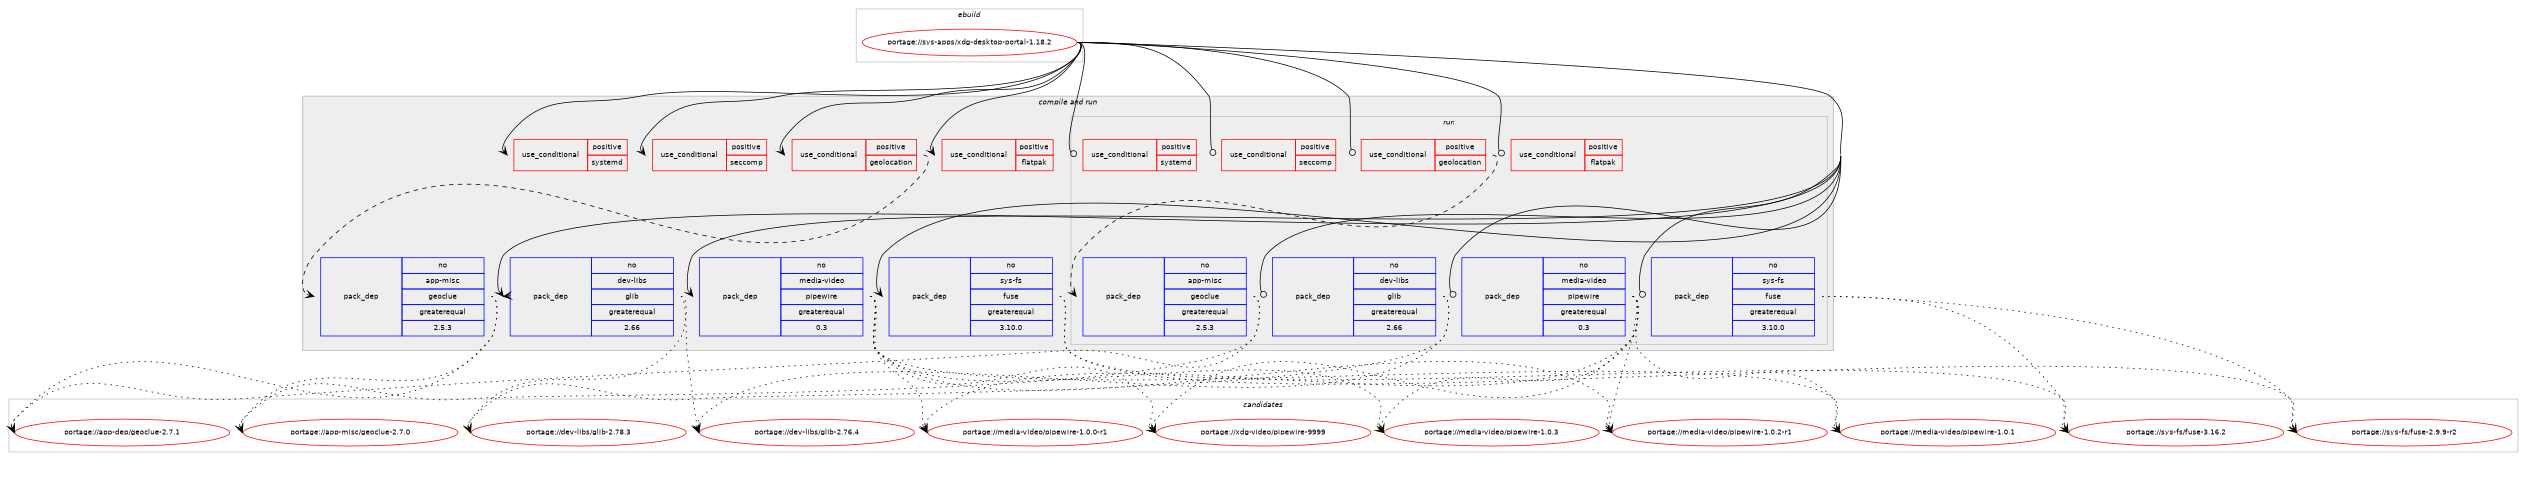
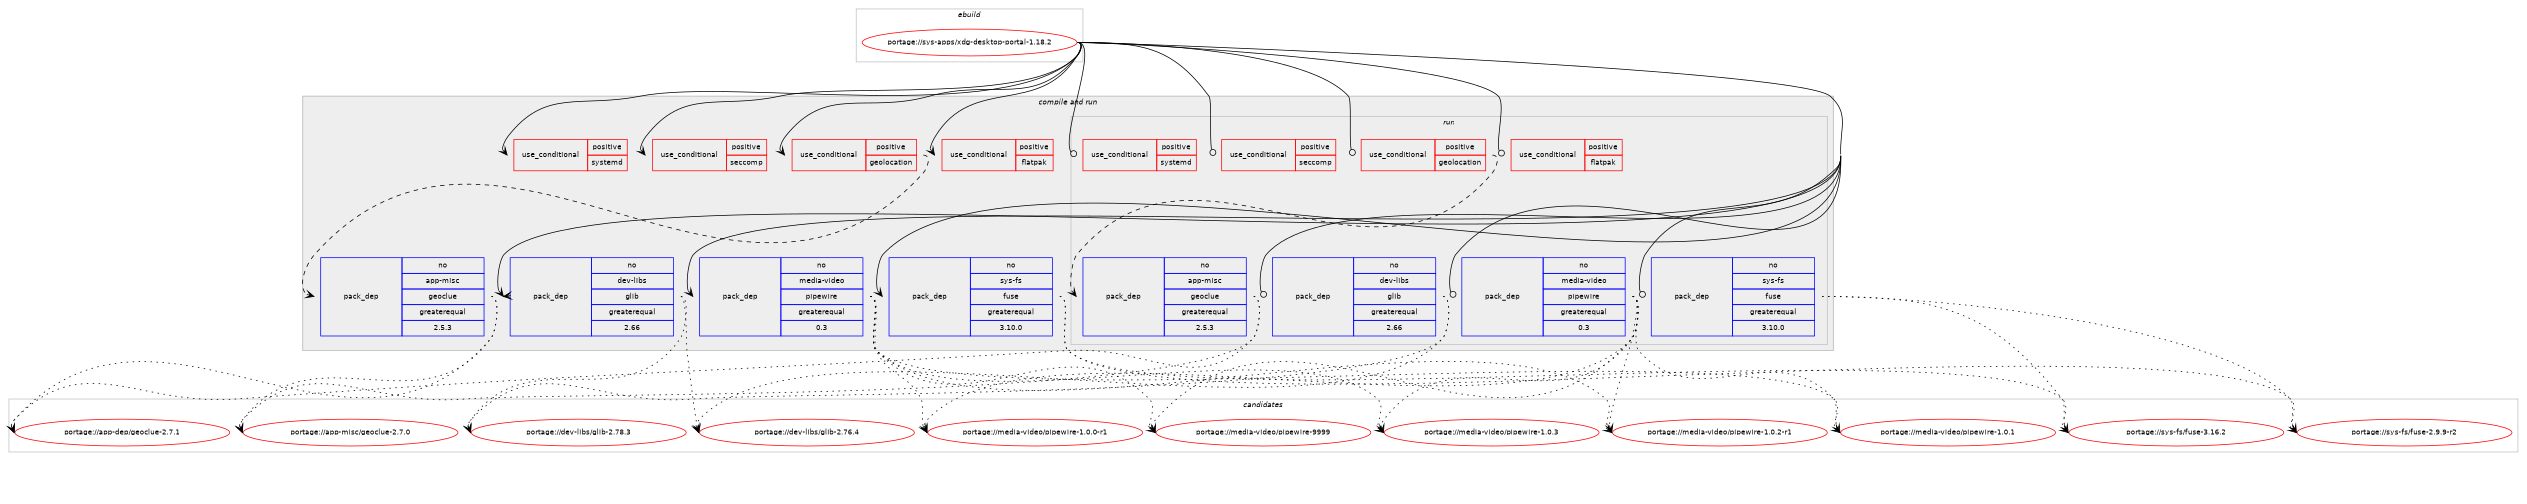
(1263, 433) -> (1263, 433)
